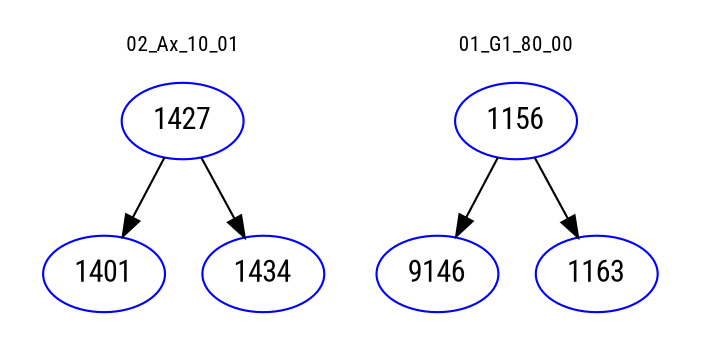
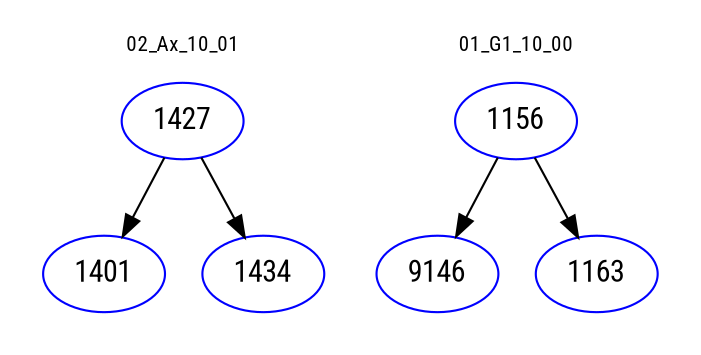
(517, 46) -> (517, 46)
